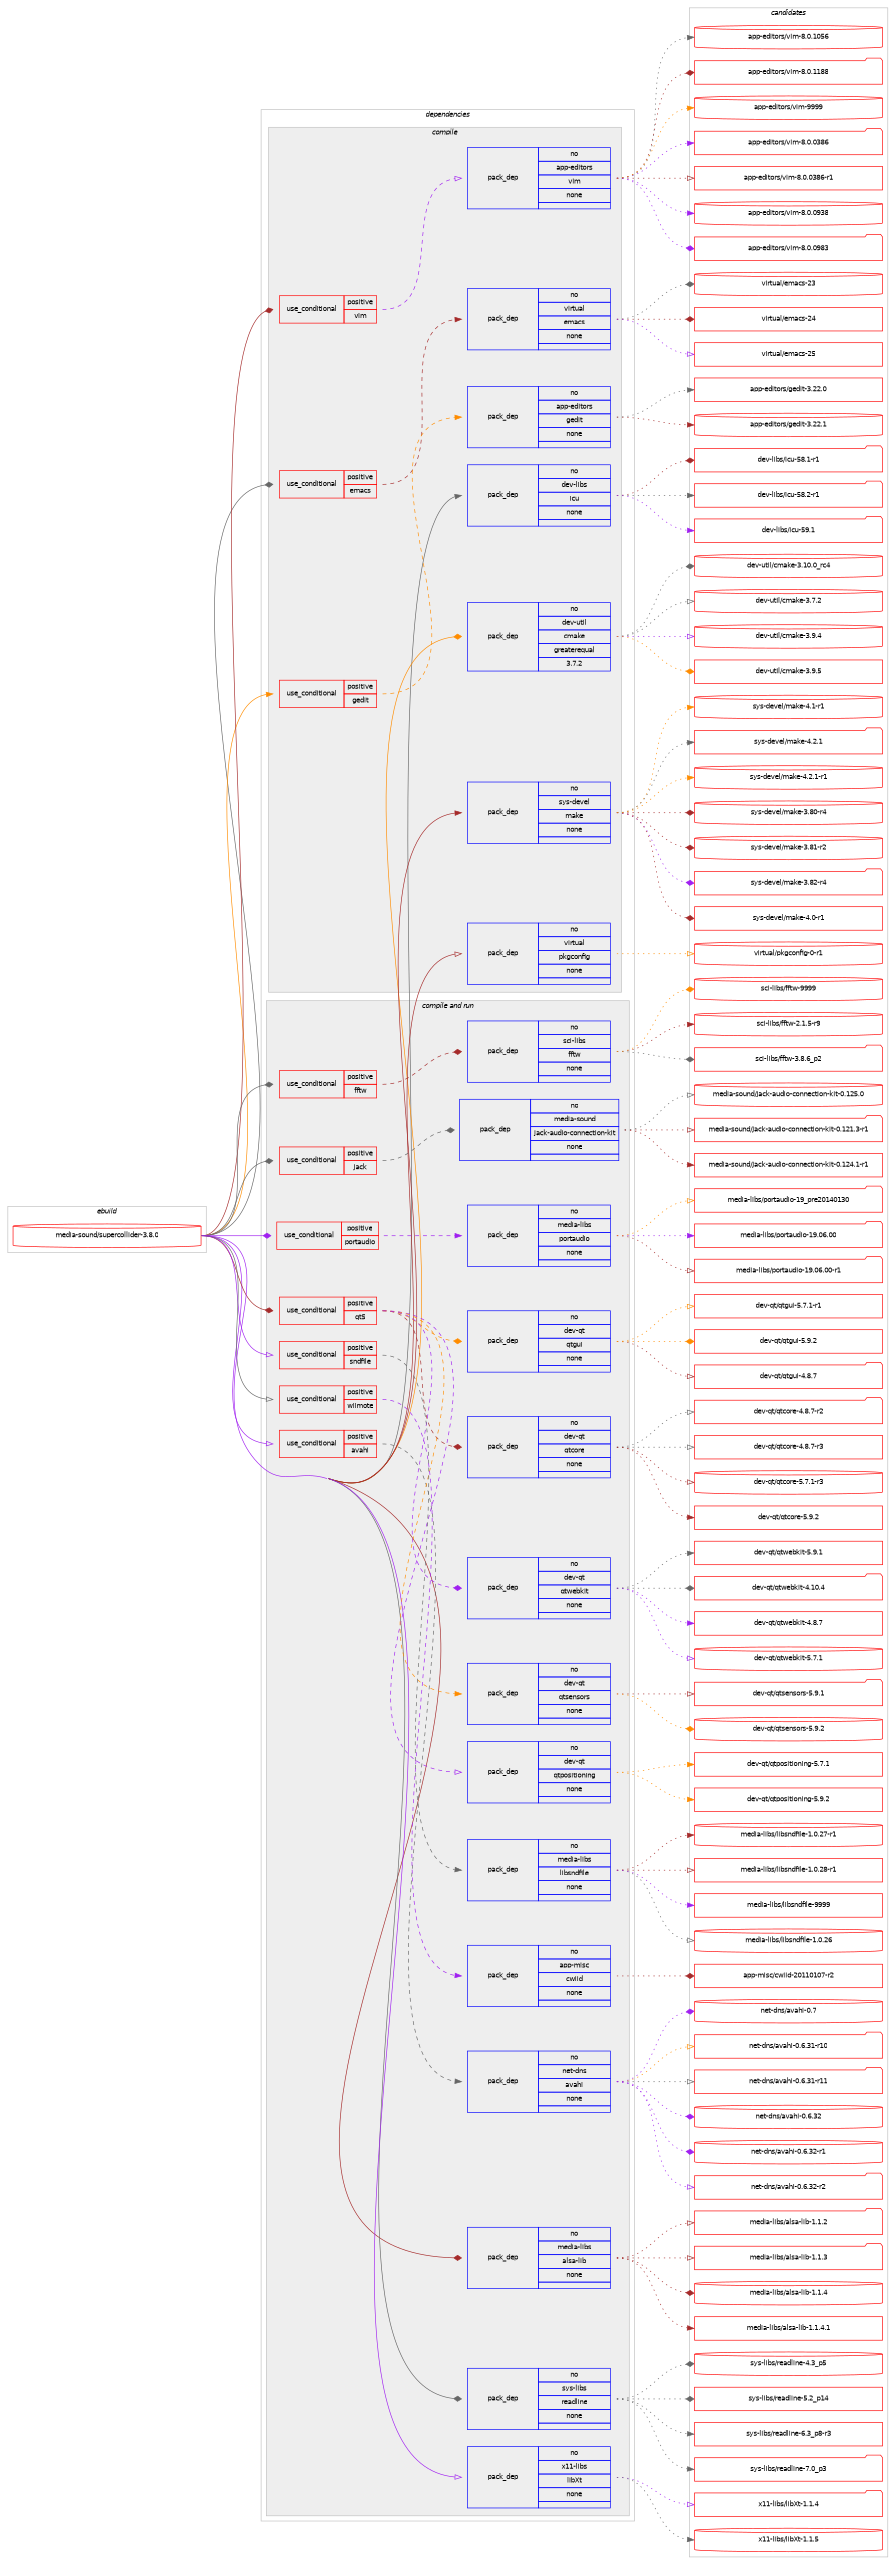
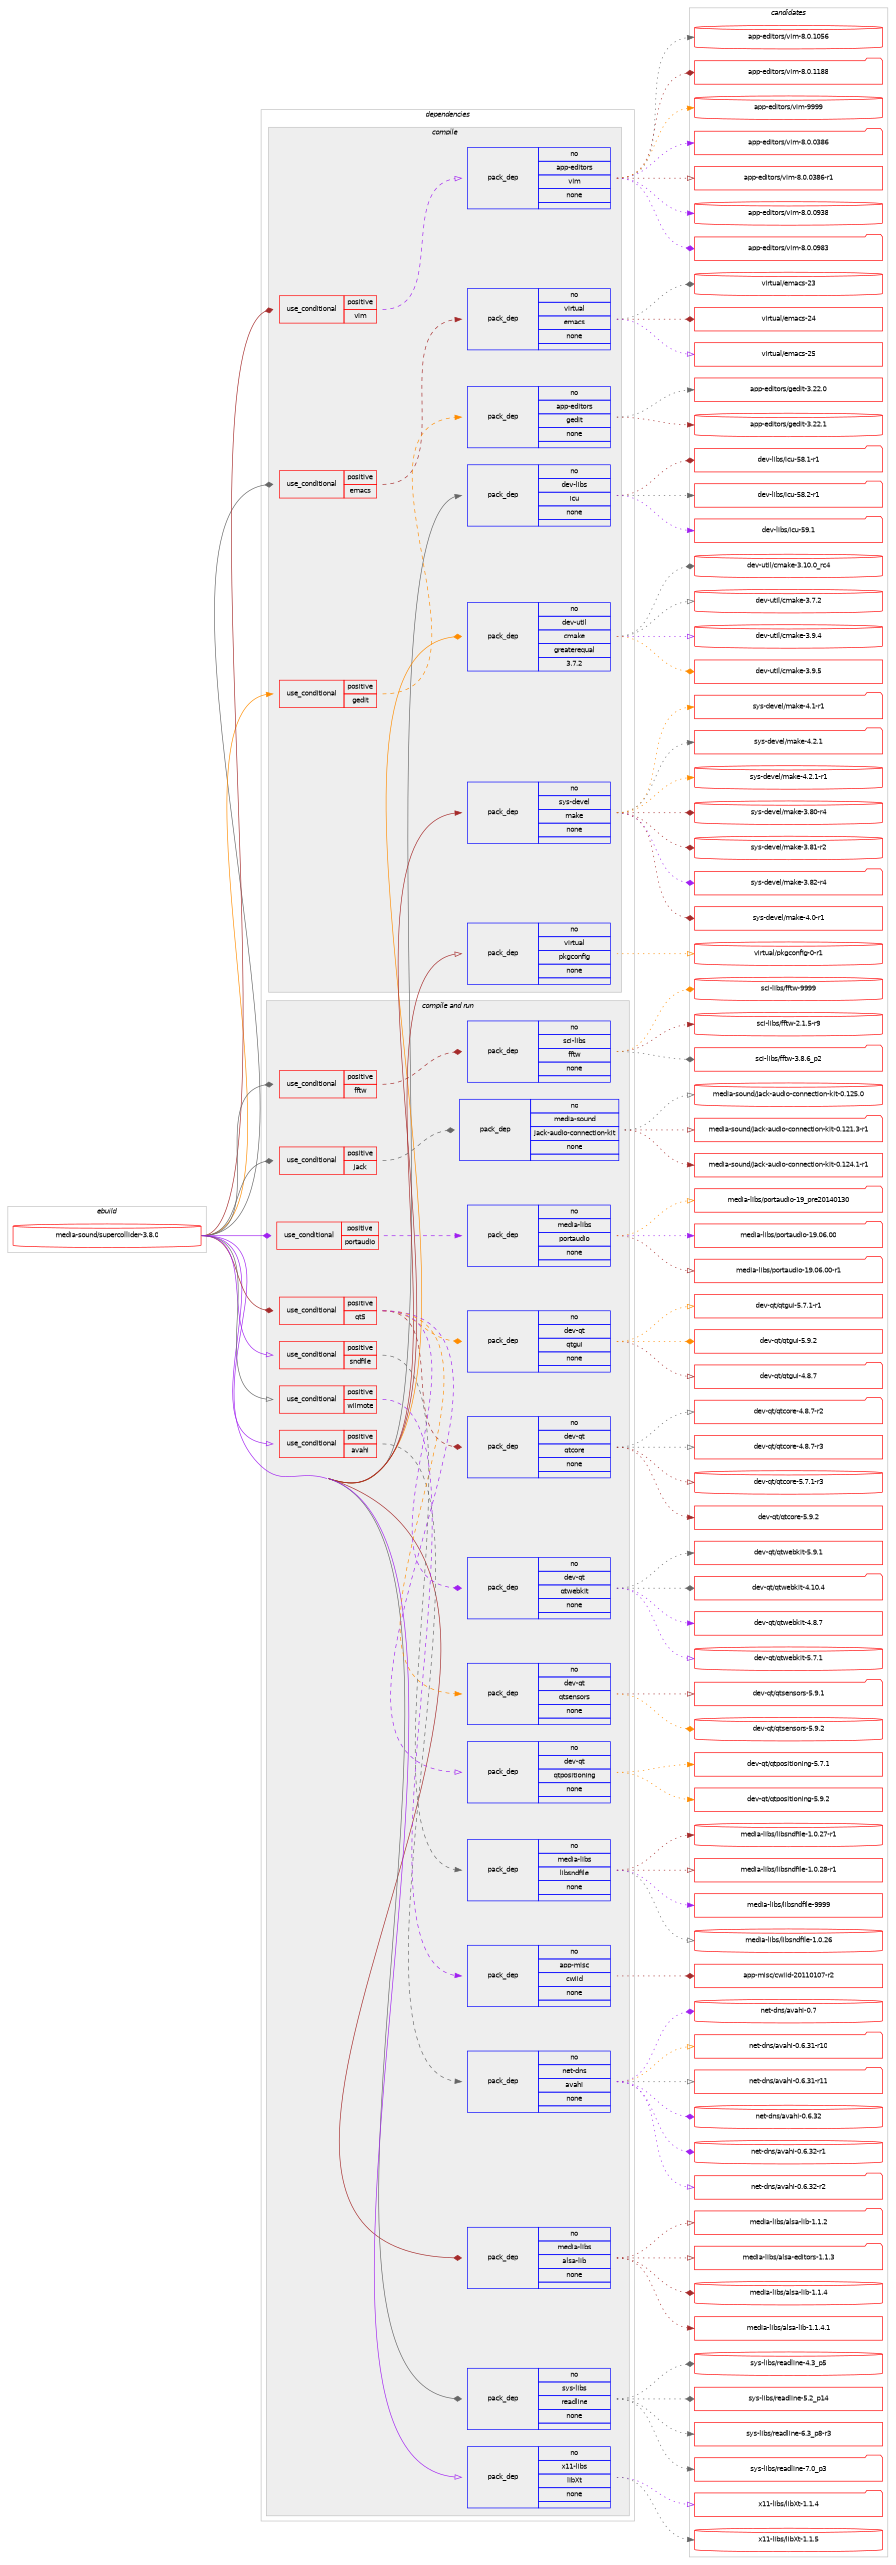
(789, 707) -> (789, 707)
(789, 2258) -> (789, 2258)
